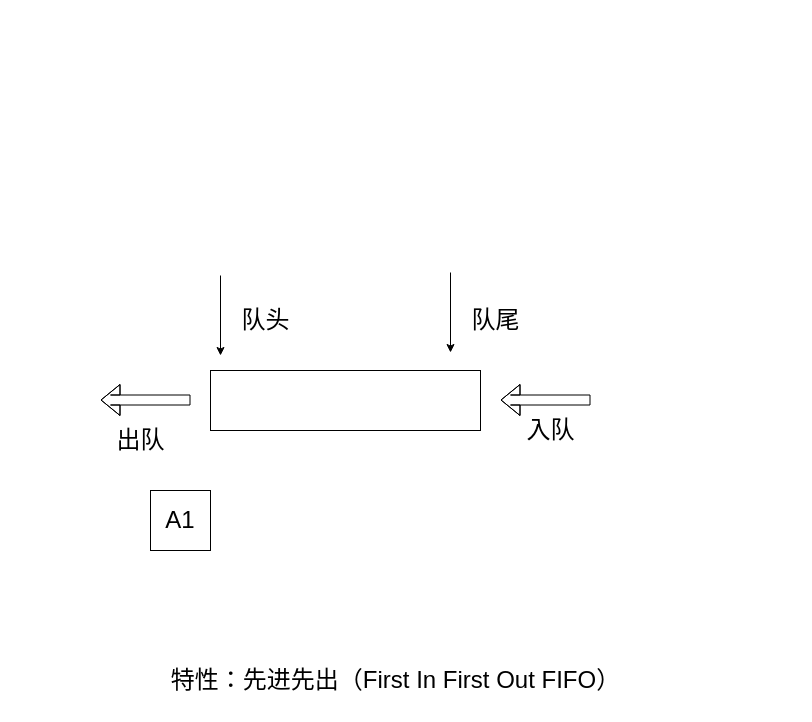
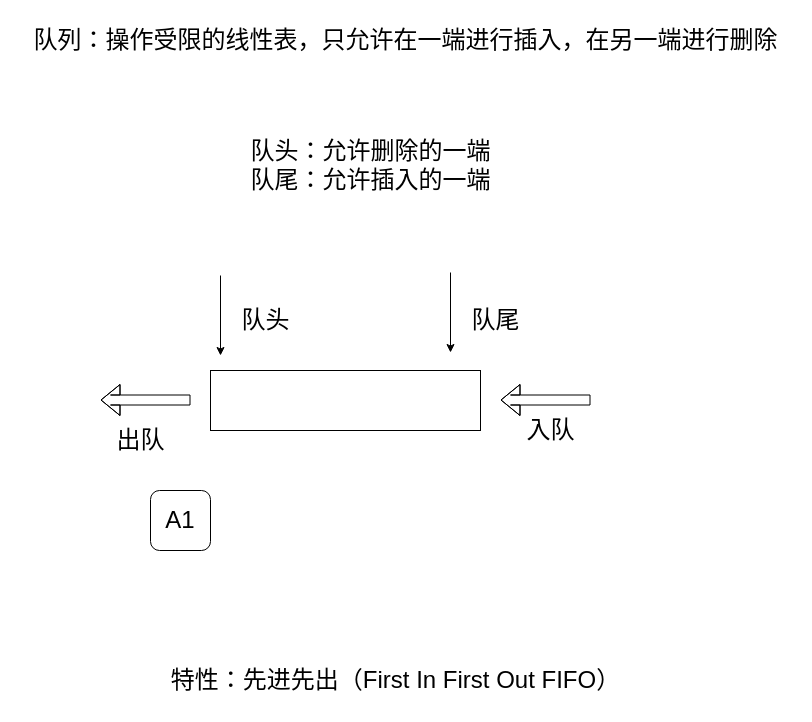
none -> (406, 41)
none -> (371, 166)
(181, 521) -> (181, 521)
